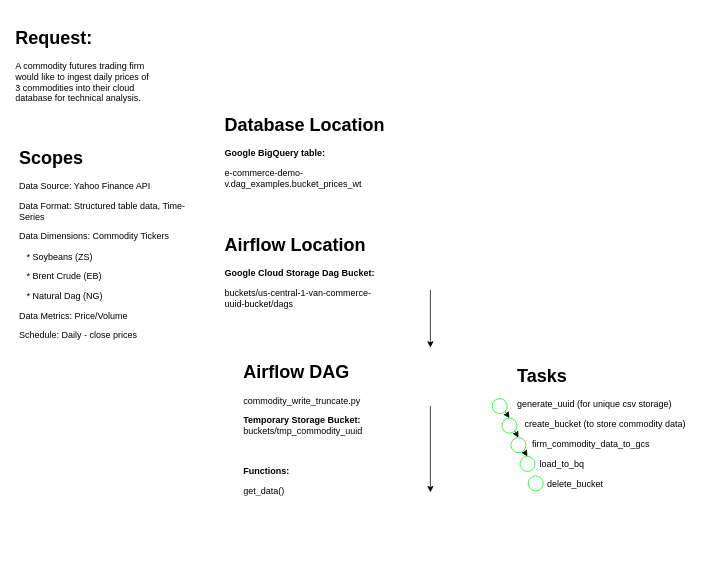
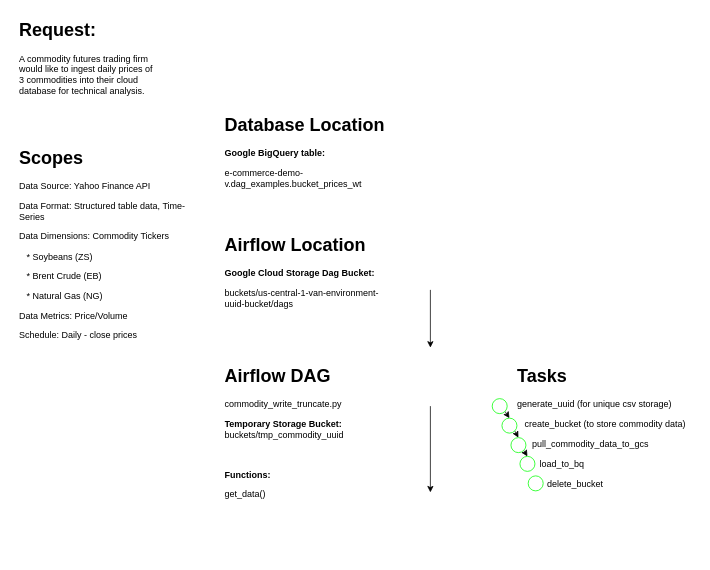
(83, 68) -> (87, 60)
(102, 189) -> (102, 189)
(304, 244) -> (304, 244)
(604, 397) -> (604, 397)
(311, 427) -> (292, 431)
